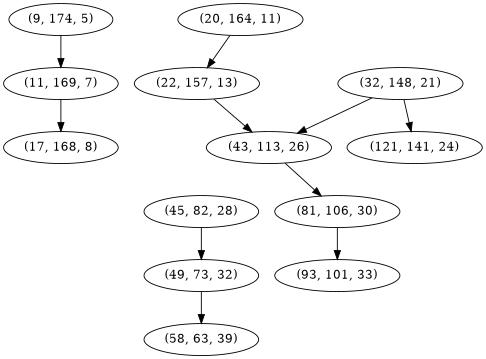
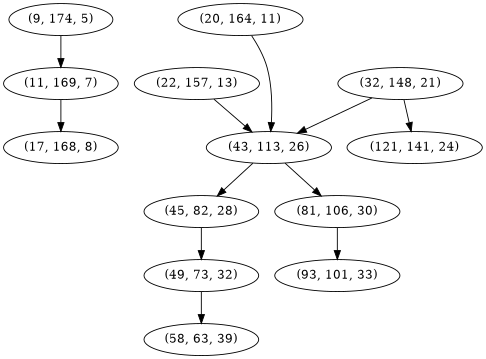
(221, 48) -> (269, 77)
none -> (238, 177)
